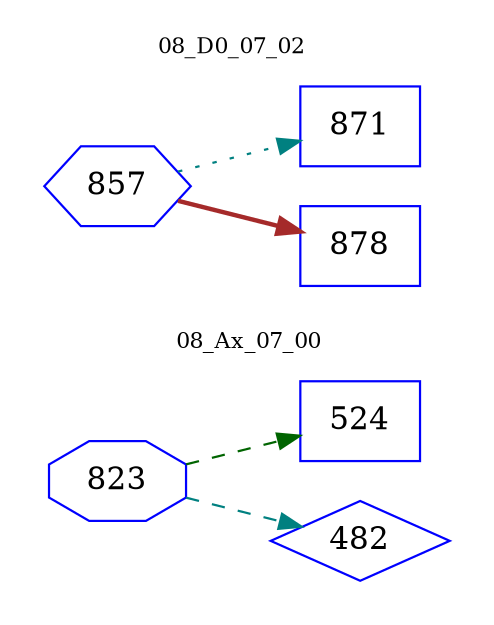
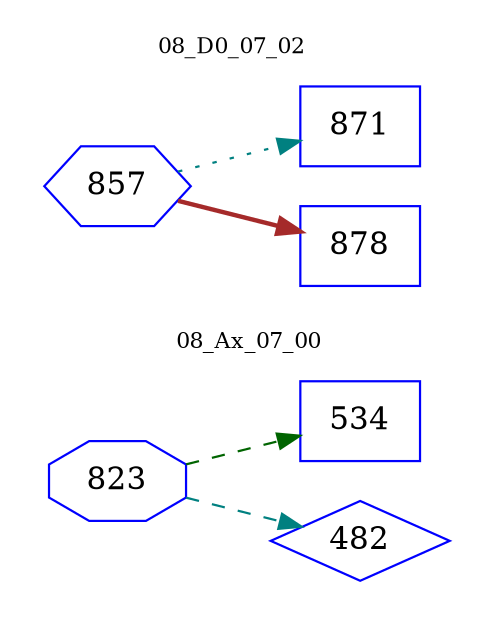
(360, 421) -> (360, 421)
